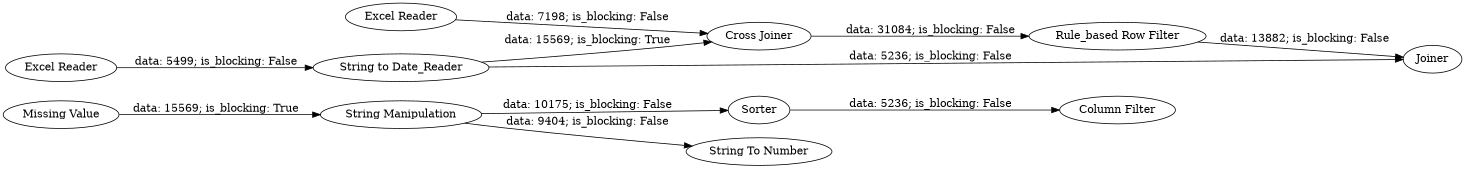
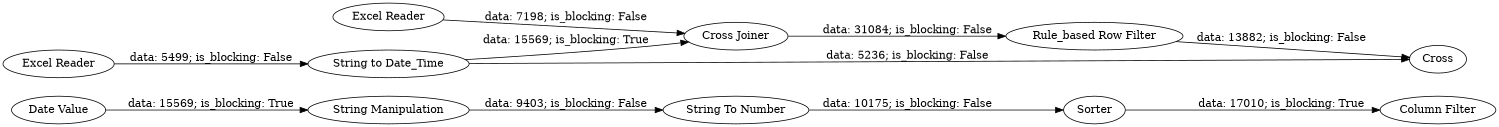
(1433, 59) -> (1438, 59)
(401, 68) -> (389, 64)
(930, 104) -> (1281, 104)
(601, 112) -> (932, 110)
(61, 115) -> (59, 110)
(588, 122) -> (566, 104)
